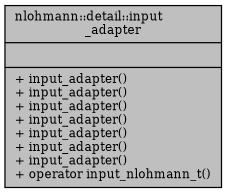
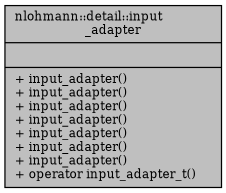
(113, 174) -> (106, 174)
